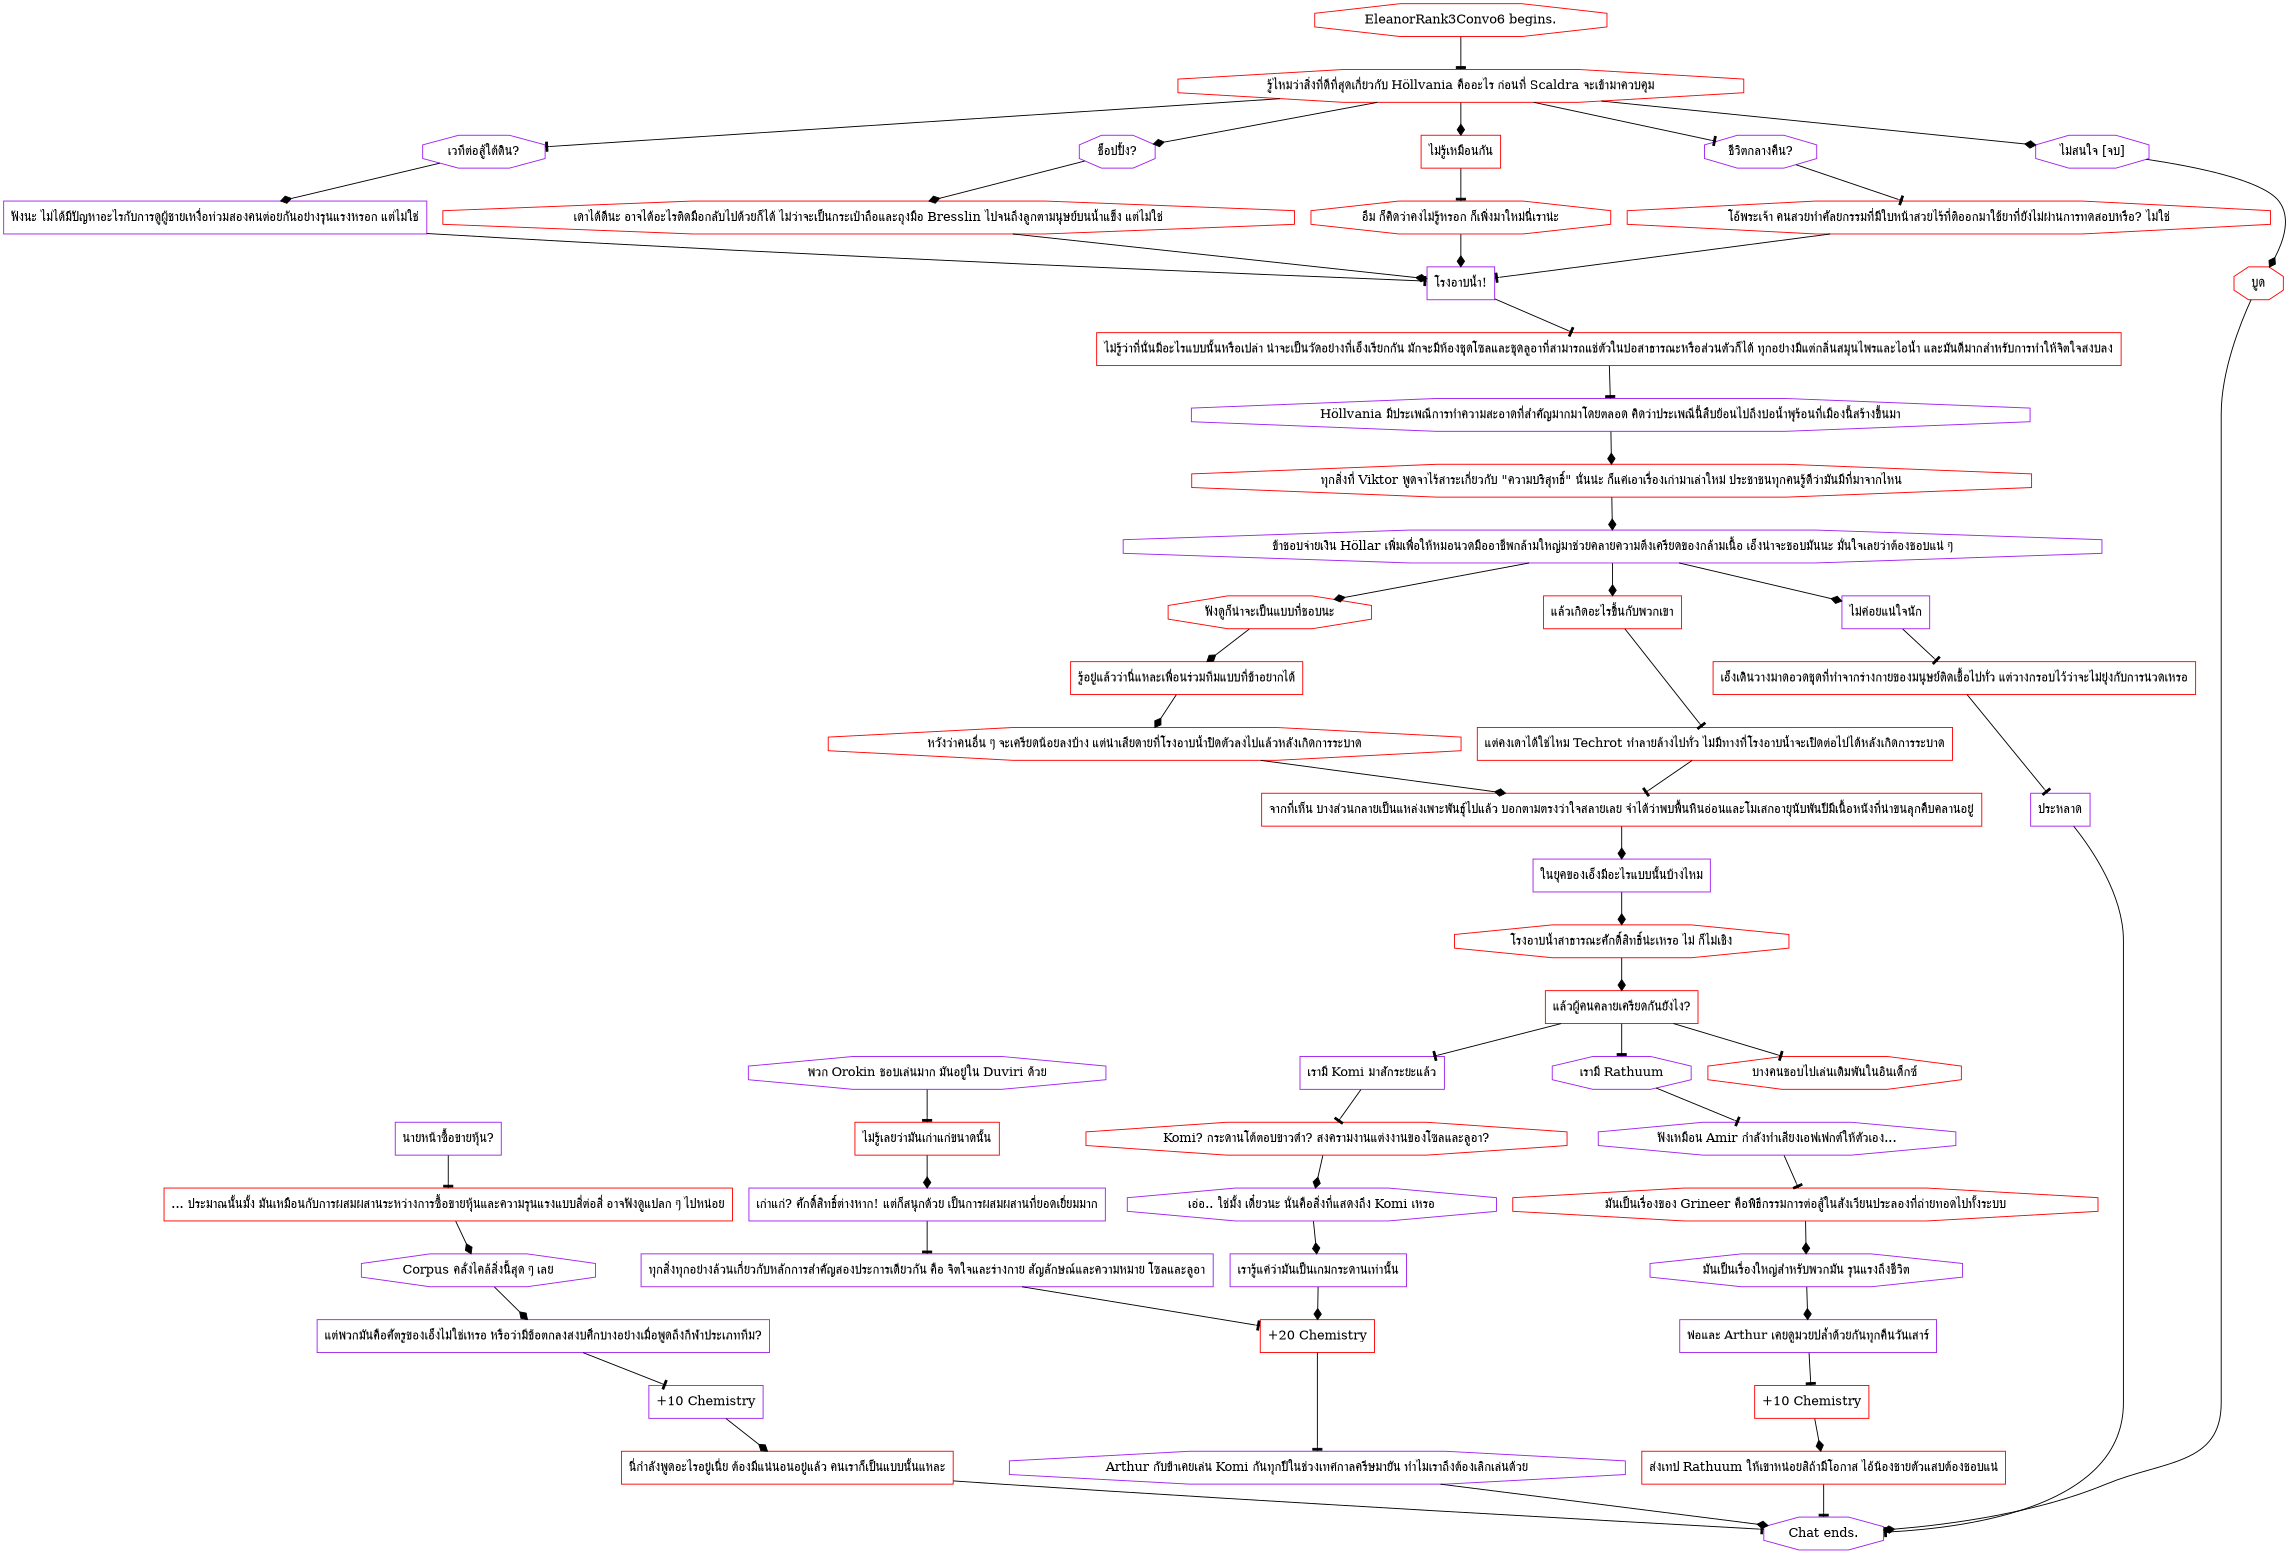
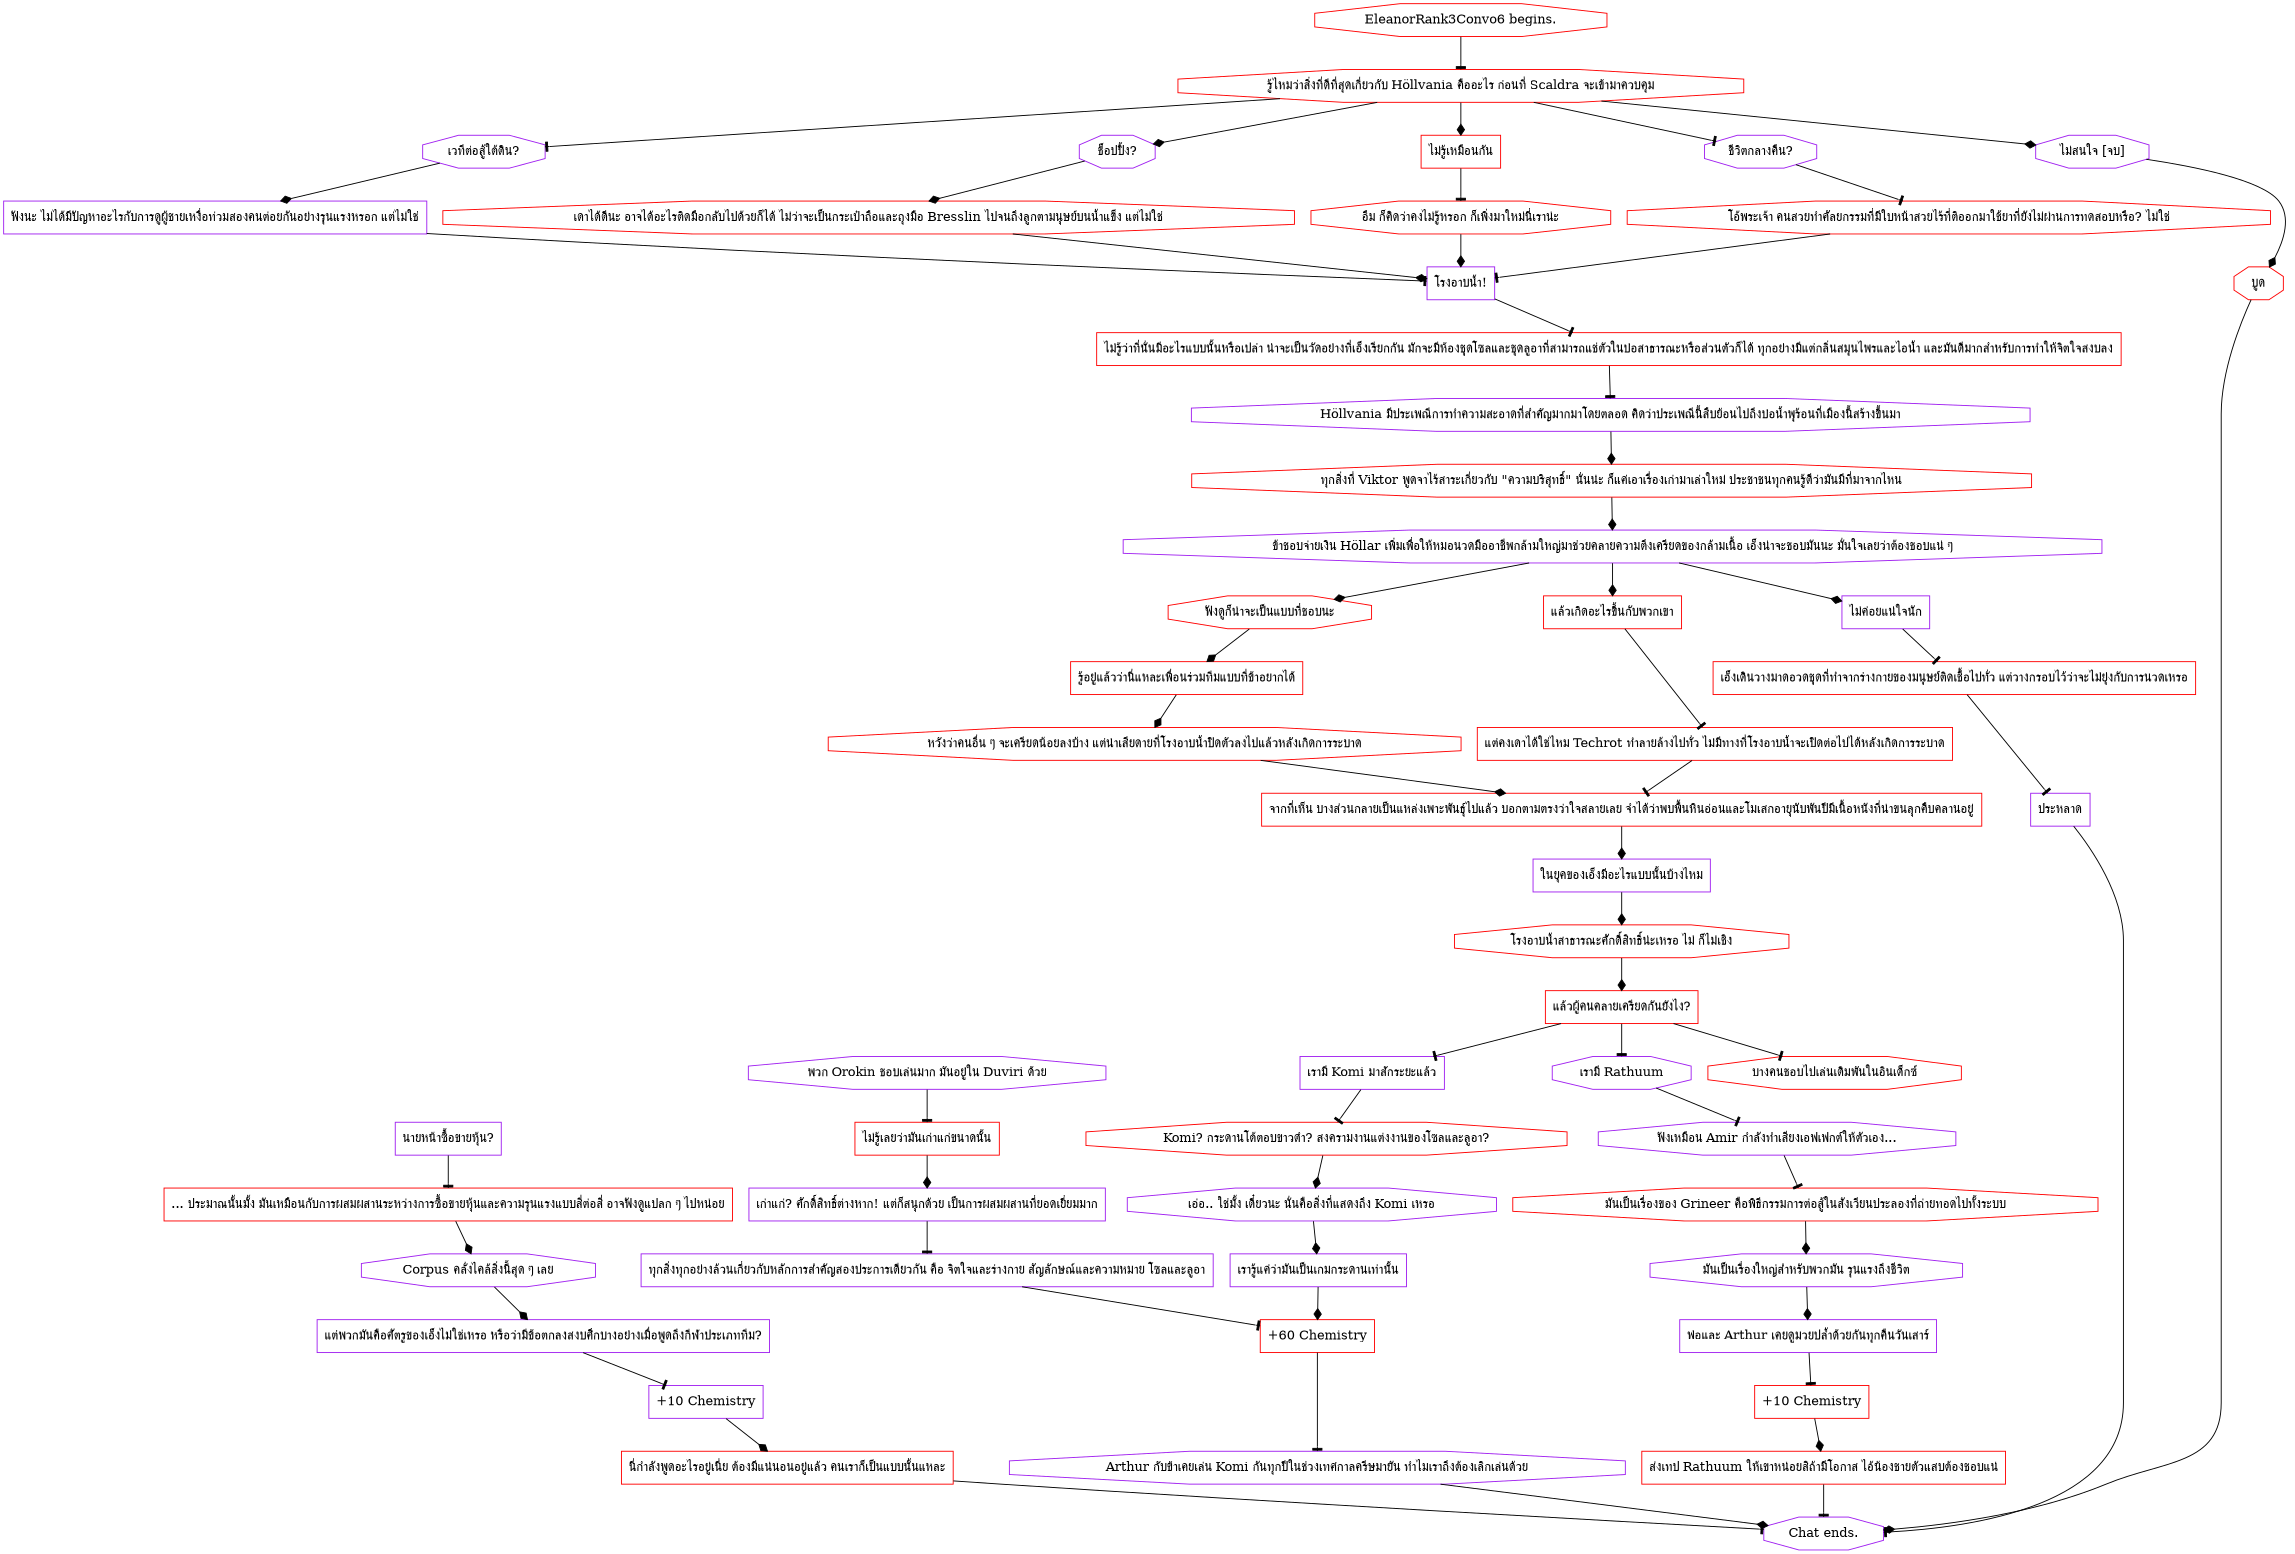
(1317, 1336) -> (1317, 1336)
